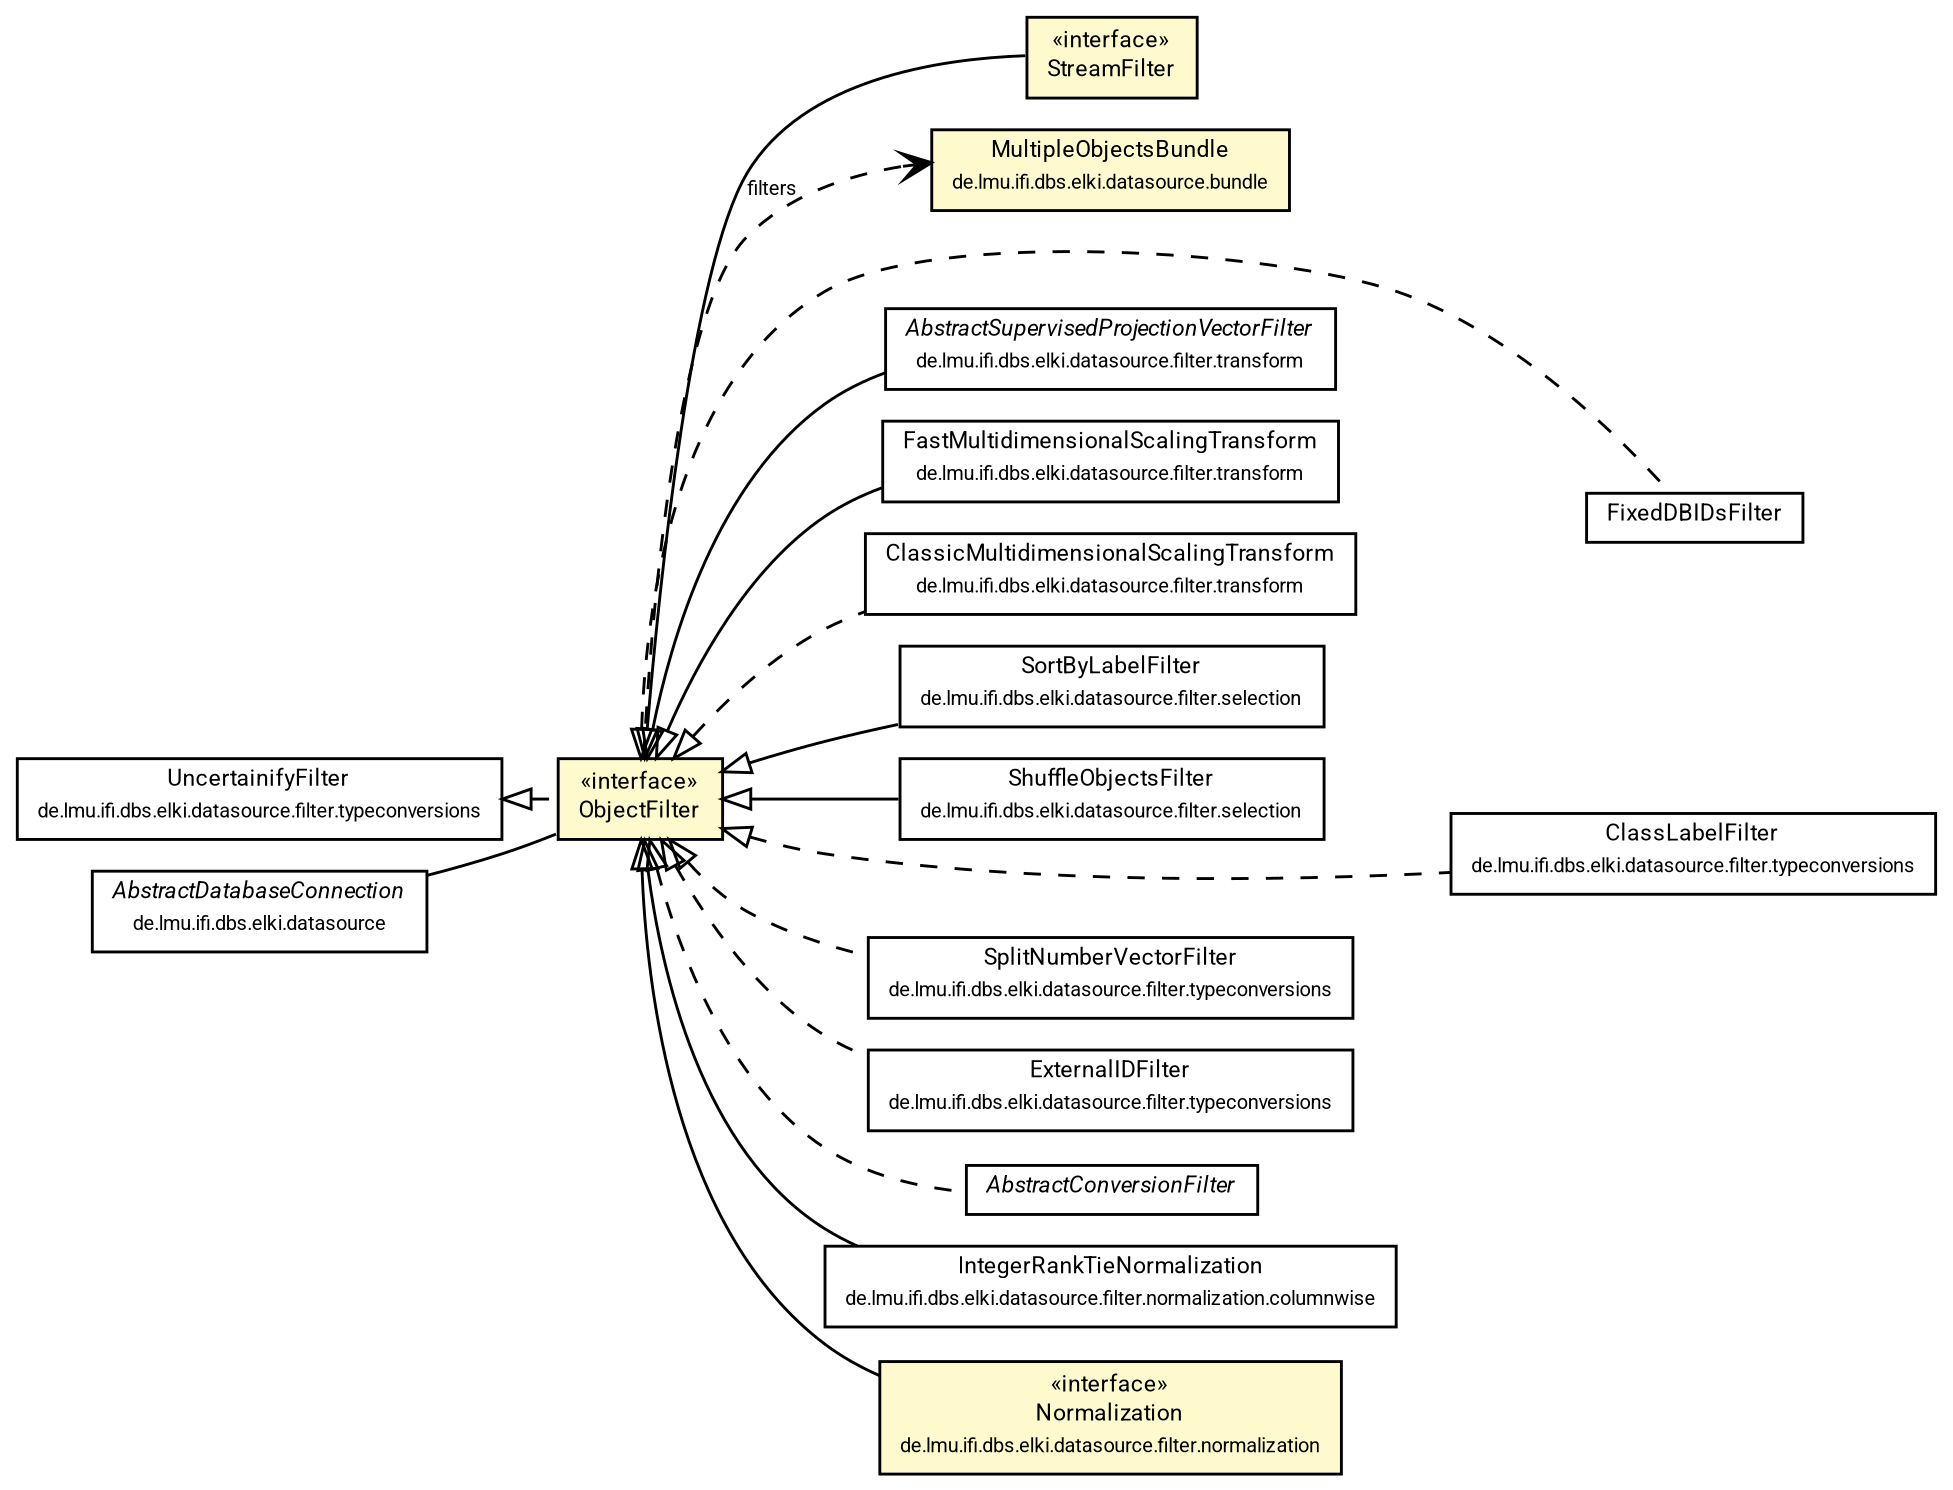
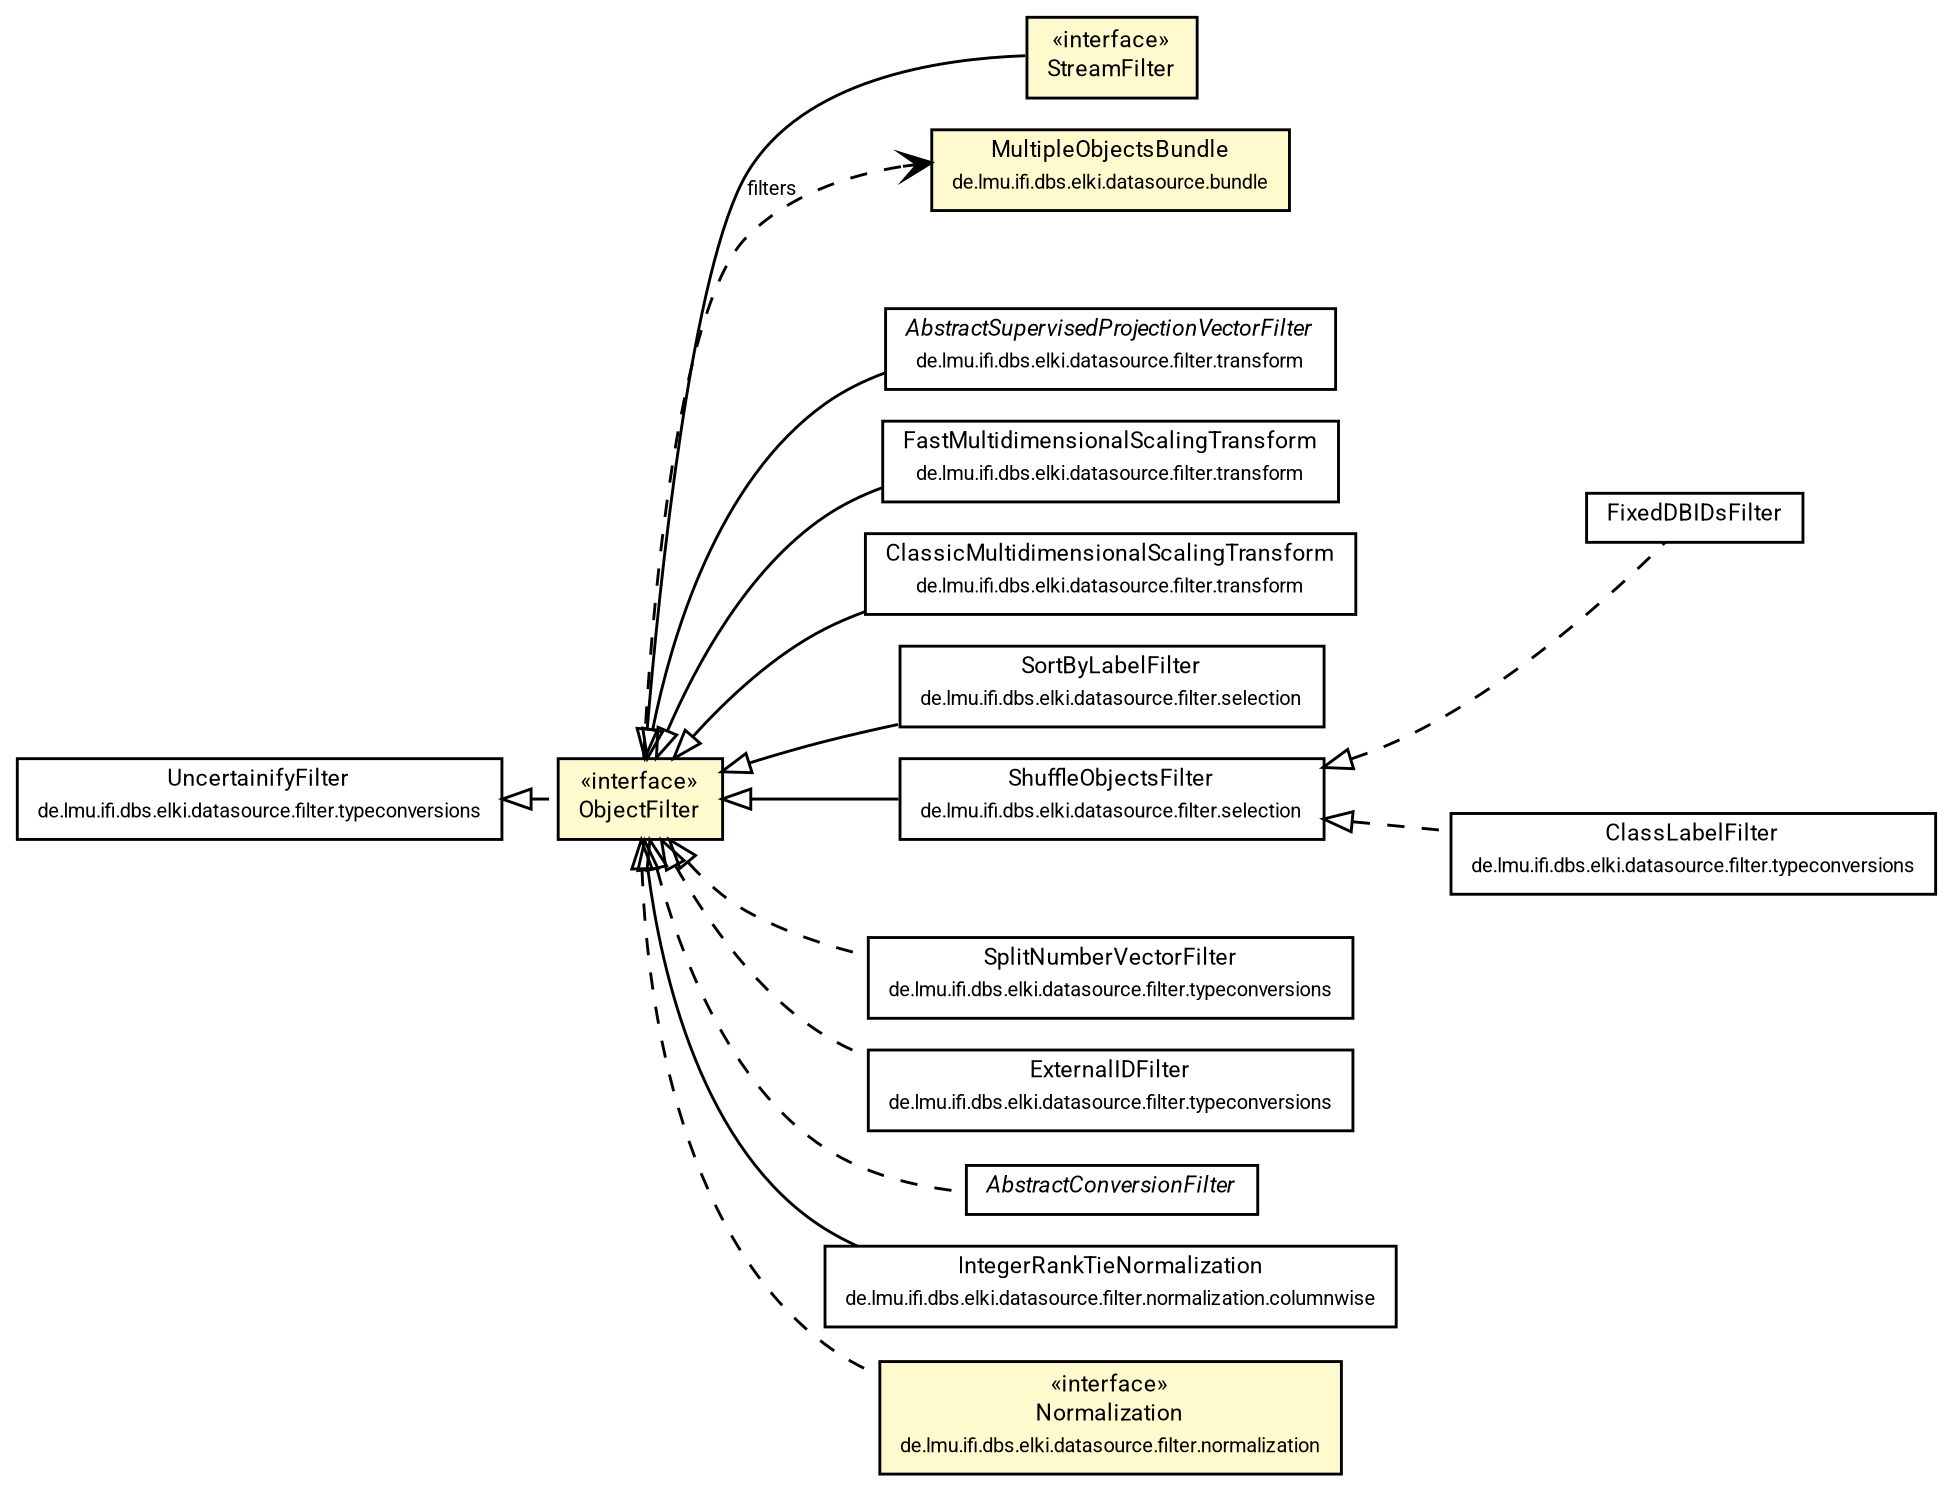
(1034, 252) -> (1520, 667)
(771, 663) -> (771, 663)
(1099, 876) -> (1402, 826)
(260, 912) -> none
(695, 1157) -> (695, 1157)
